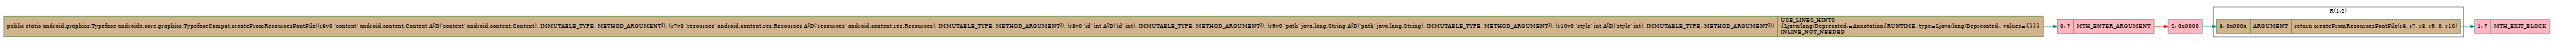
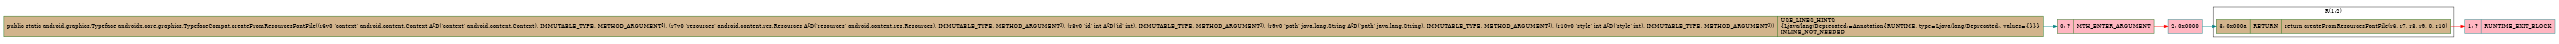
(2271, 26) -> (2266, 26)
(2466, 26) -> (2456, 26)
(2520, 26) -> (2518, 26)
